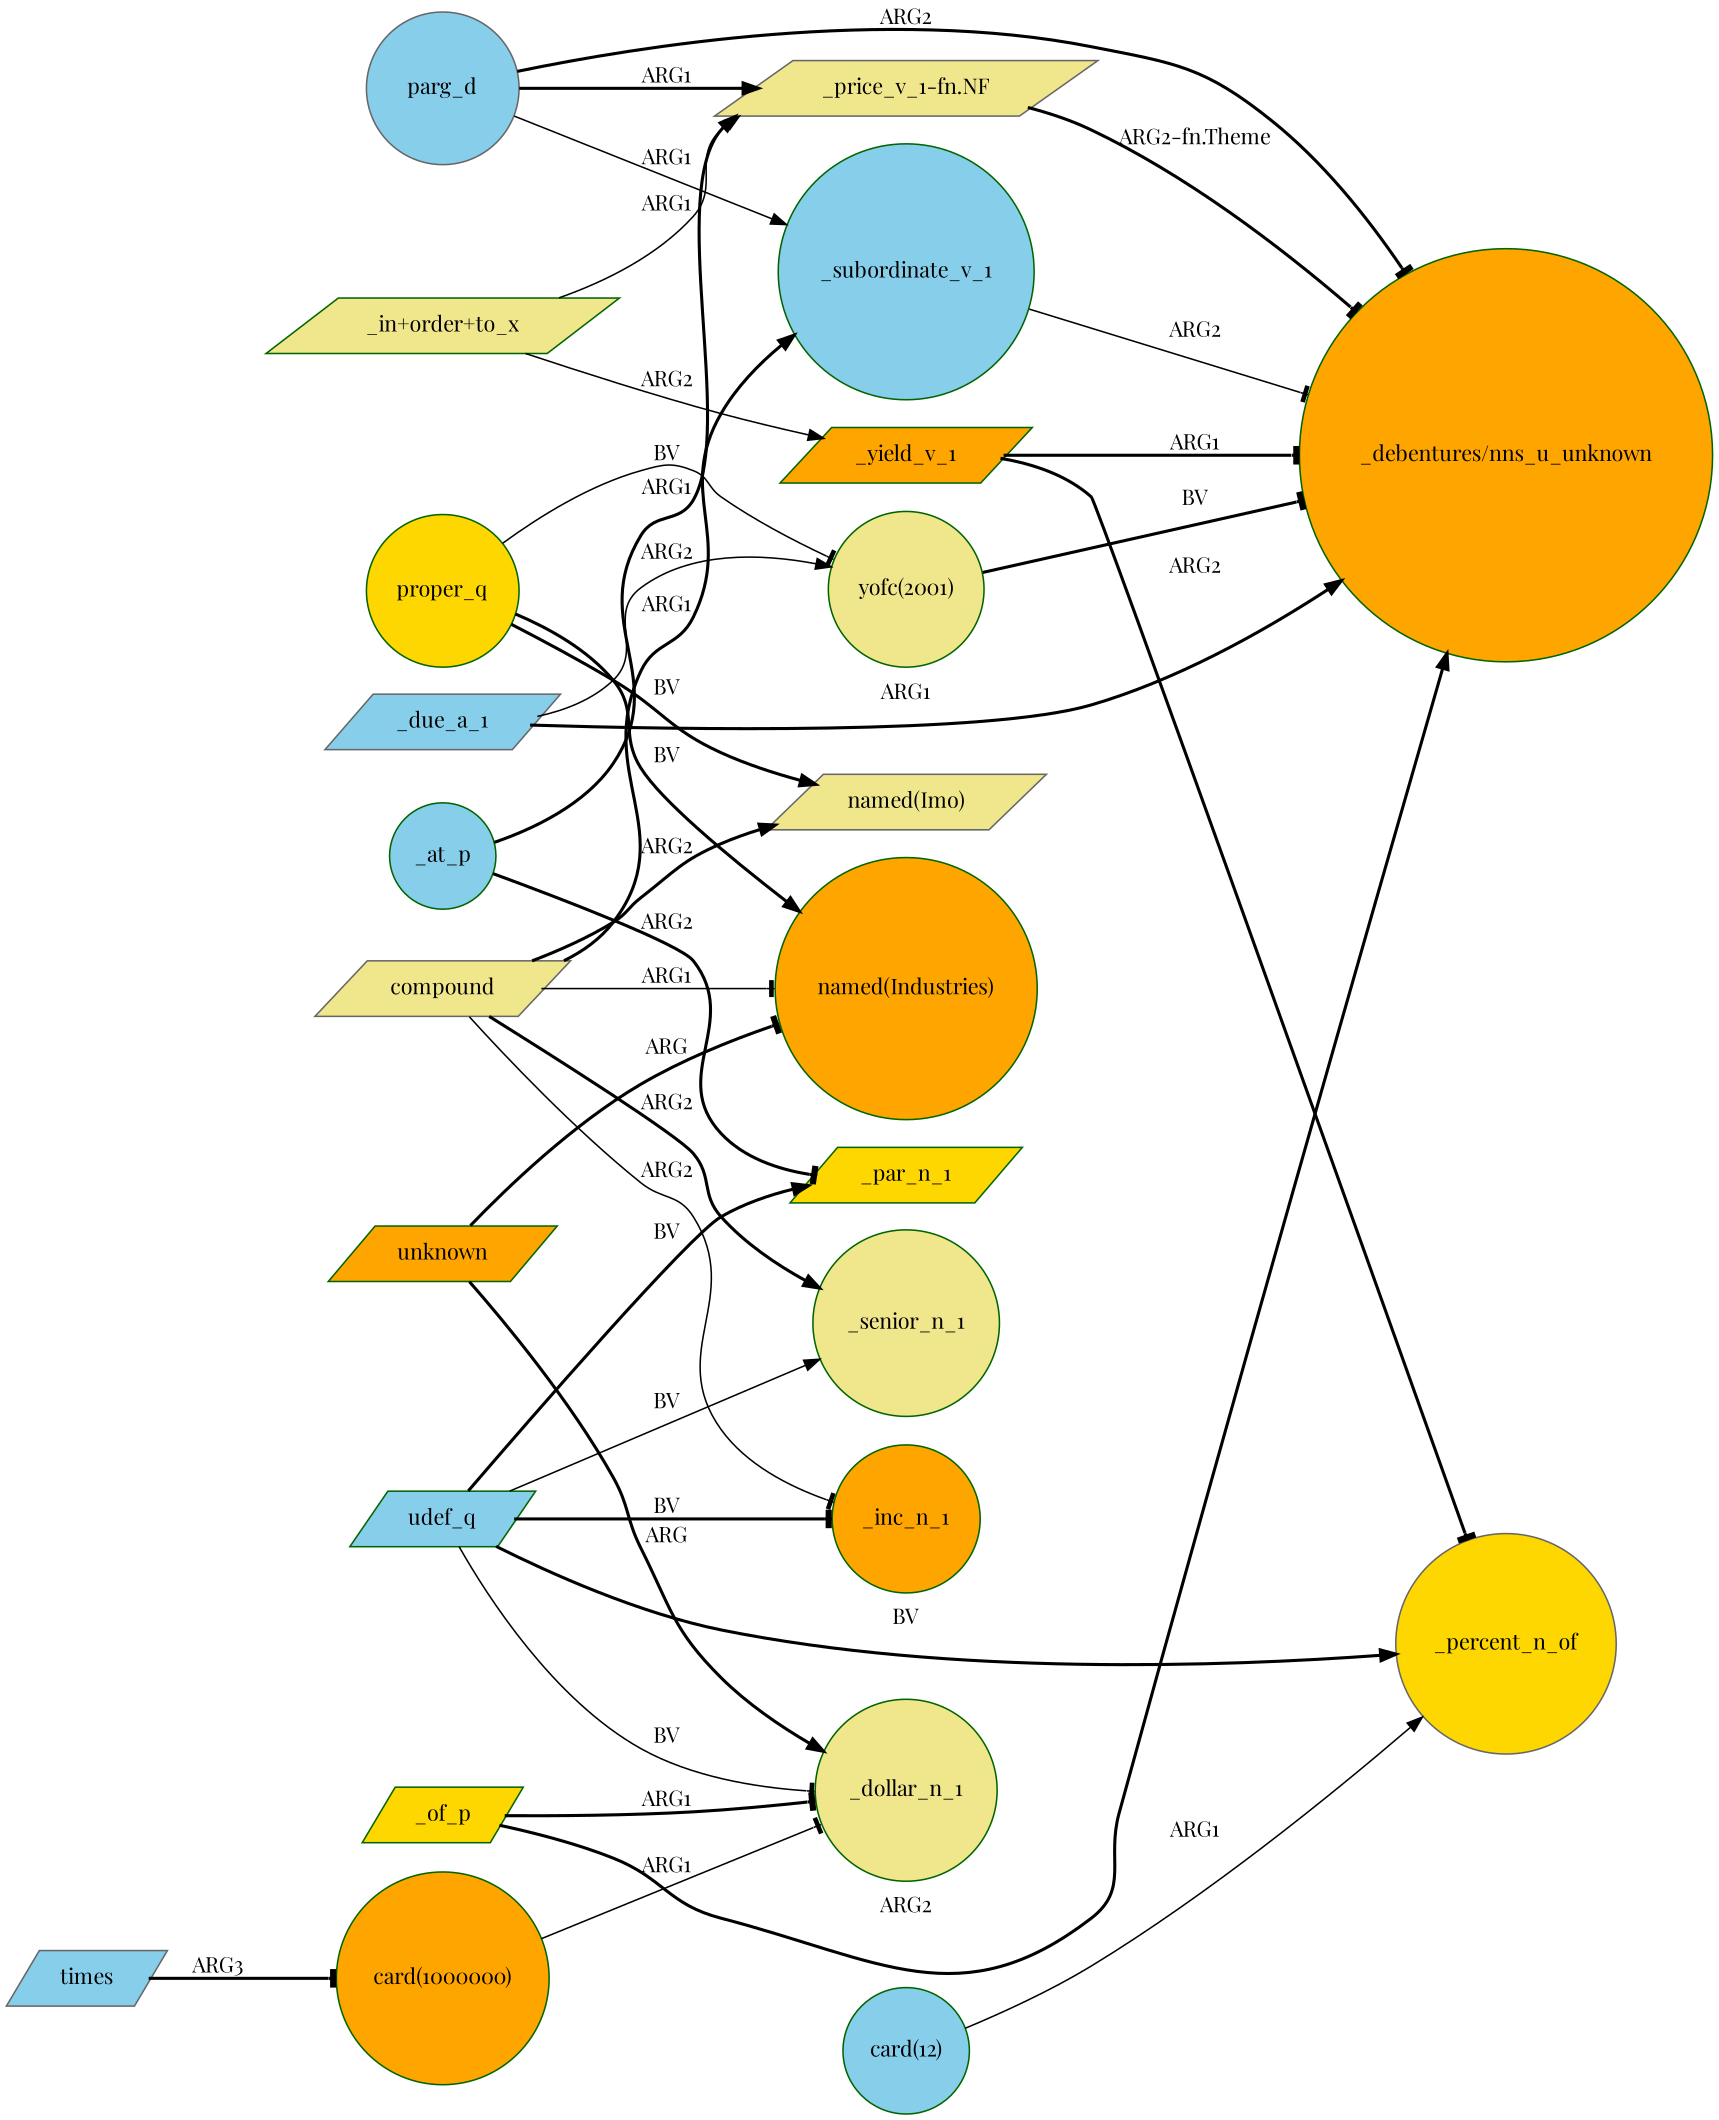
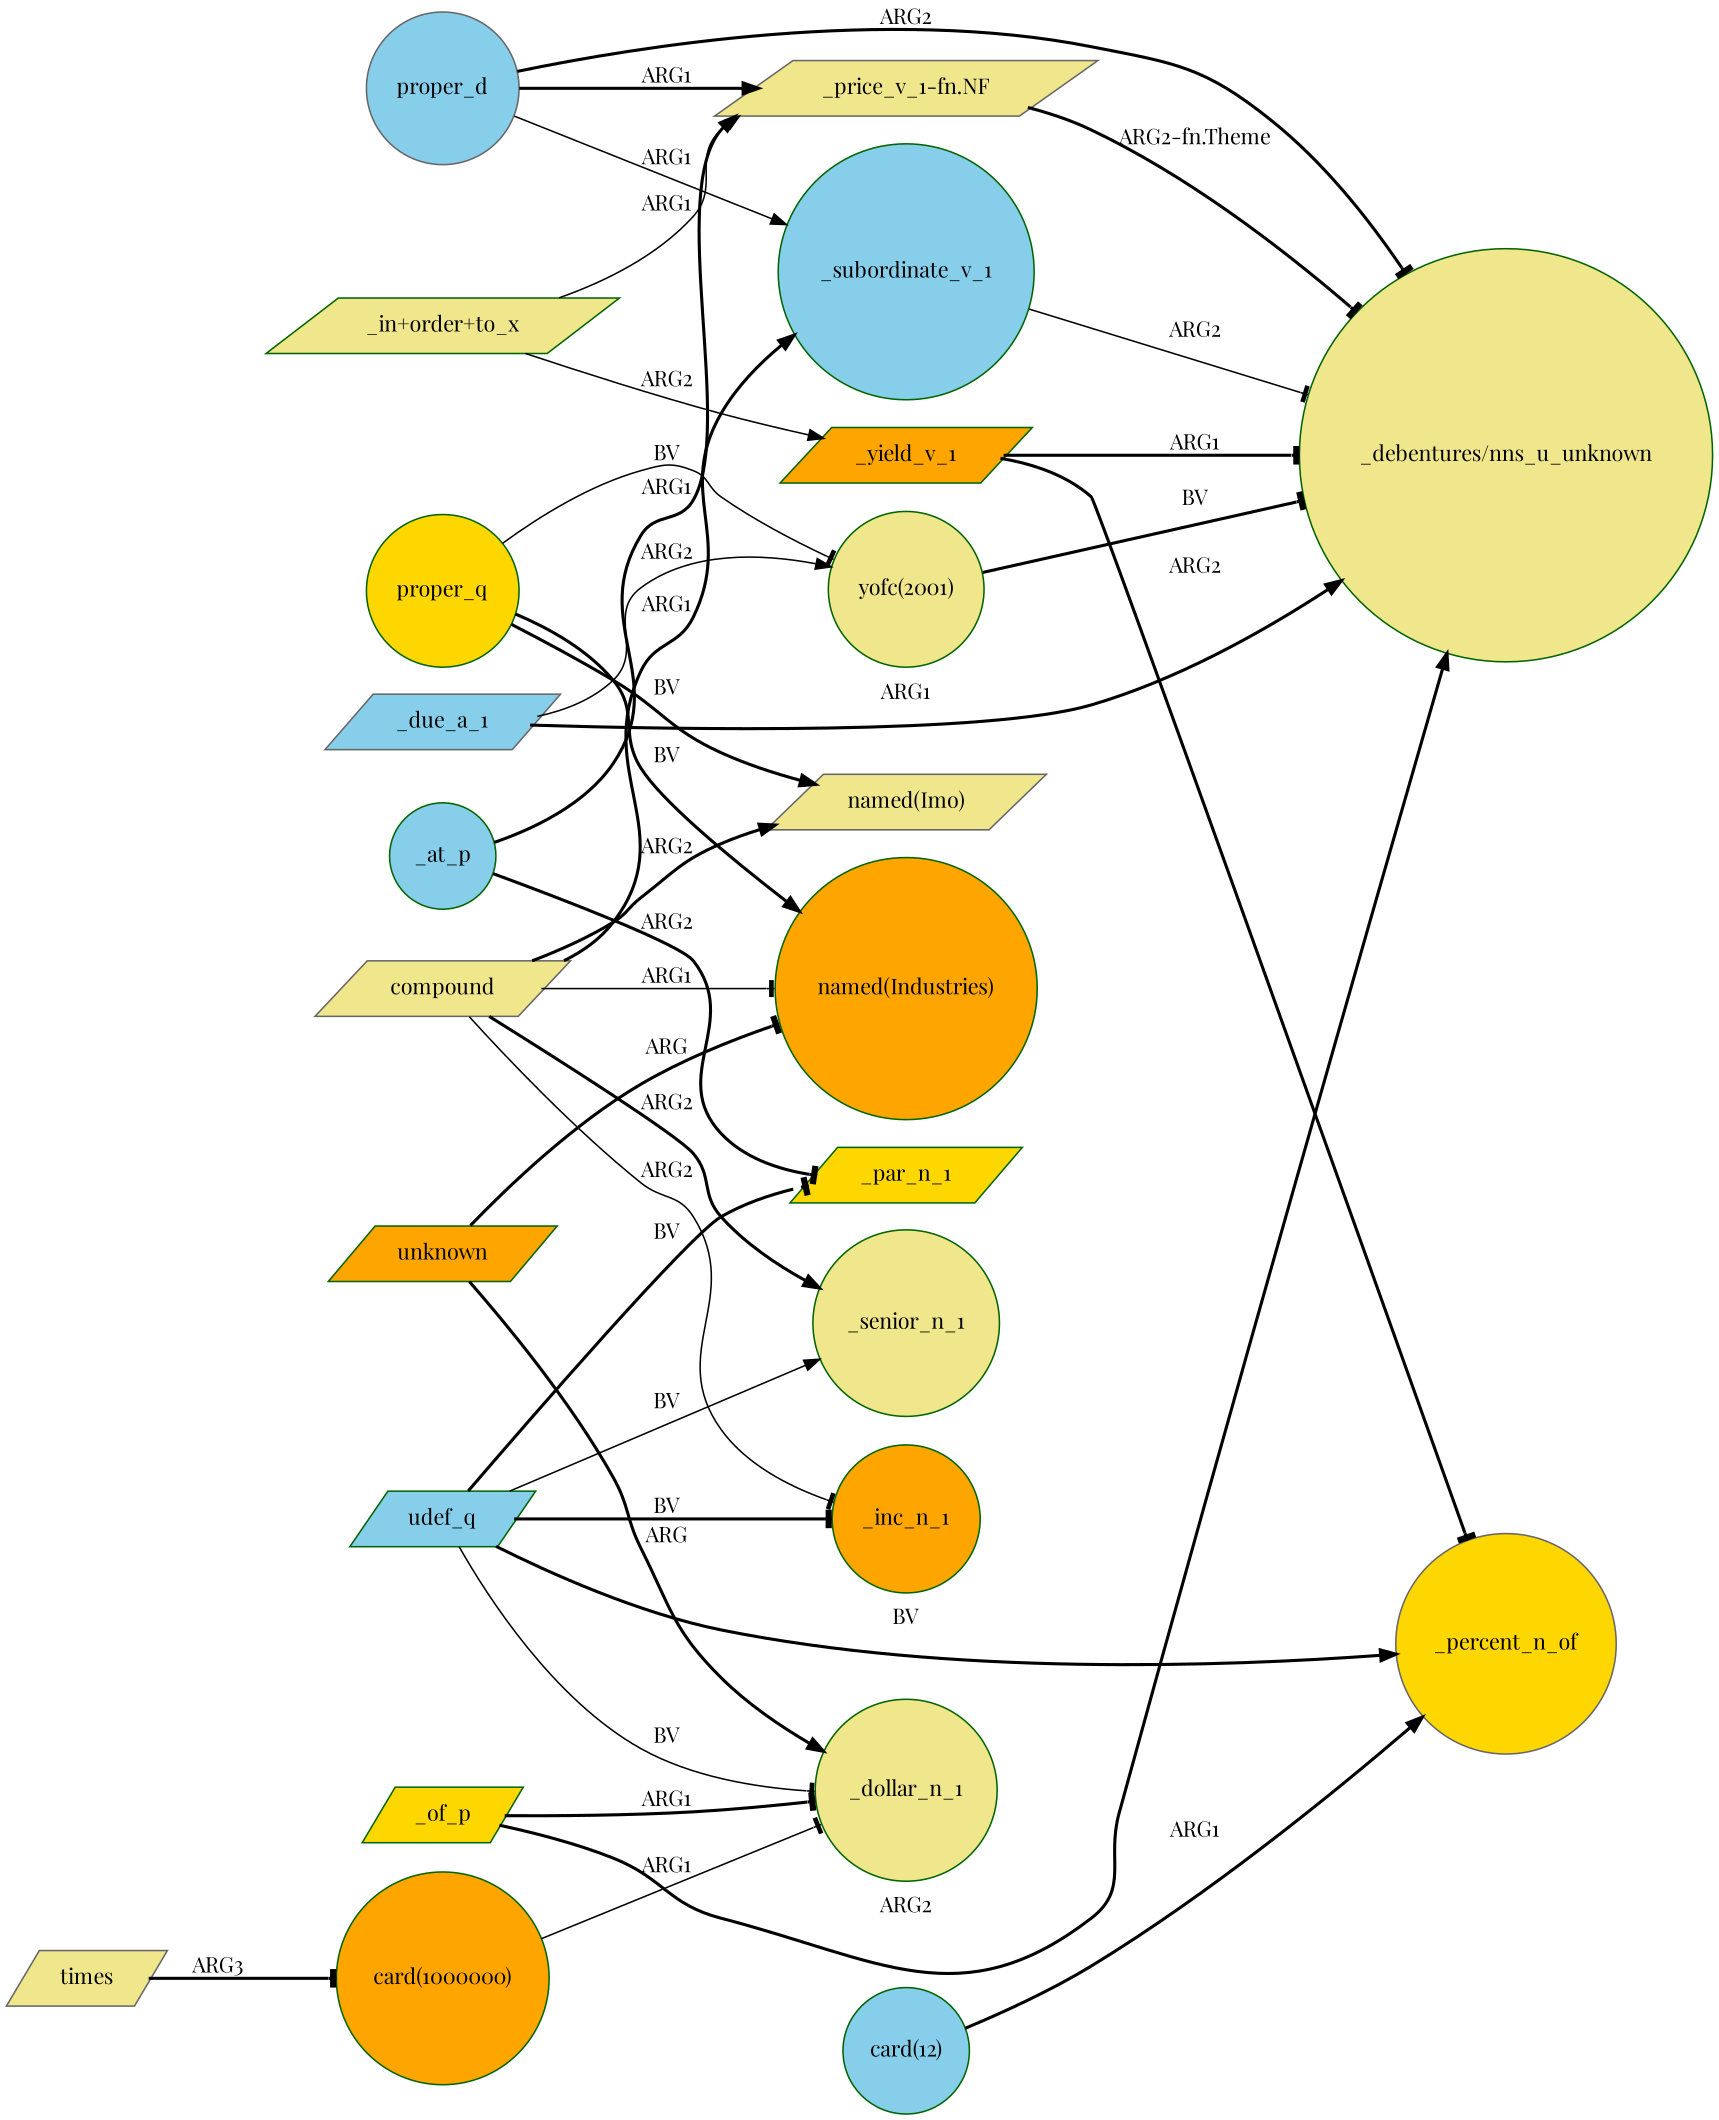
(443, 88) -> (443, 88)
(1506, 455) -> (1506, 455)
(617, 1322) -> (617, 1322)
(1199, 1894) -> (1199, 1894)
(87, 1978) -> (87, 1978)
